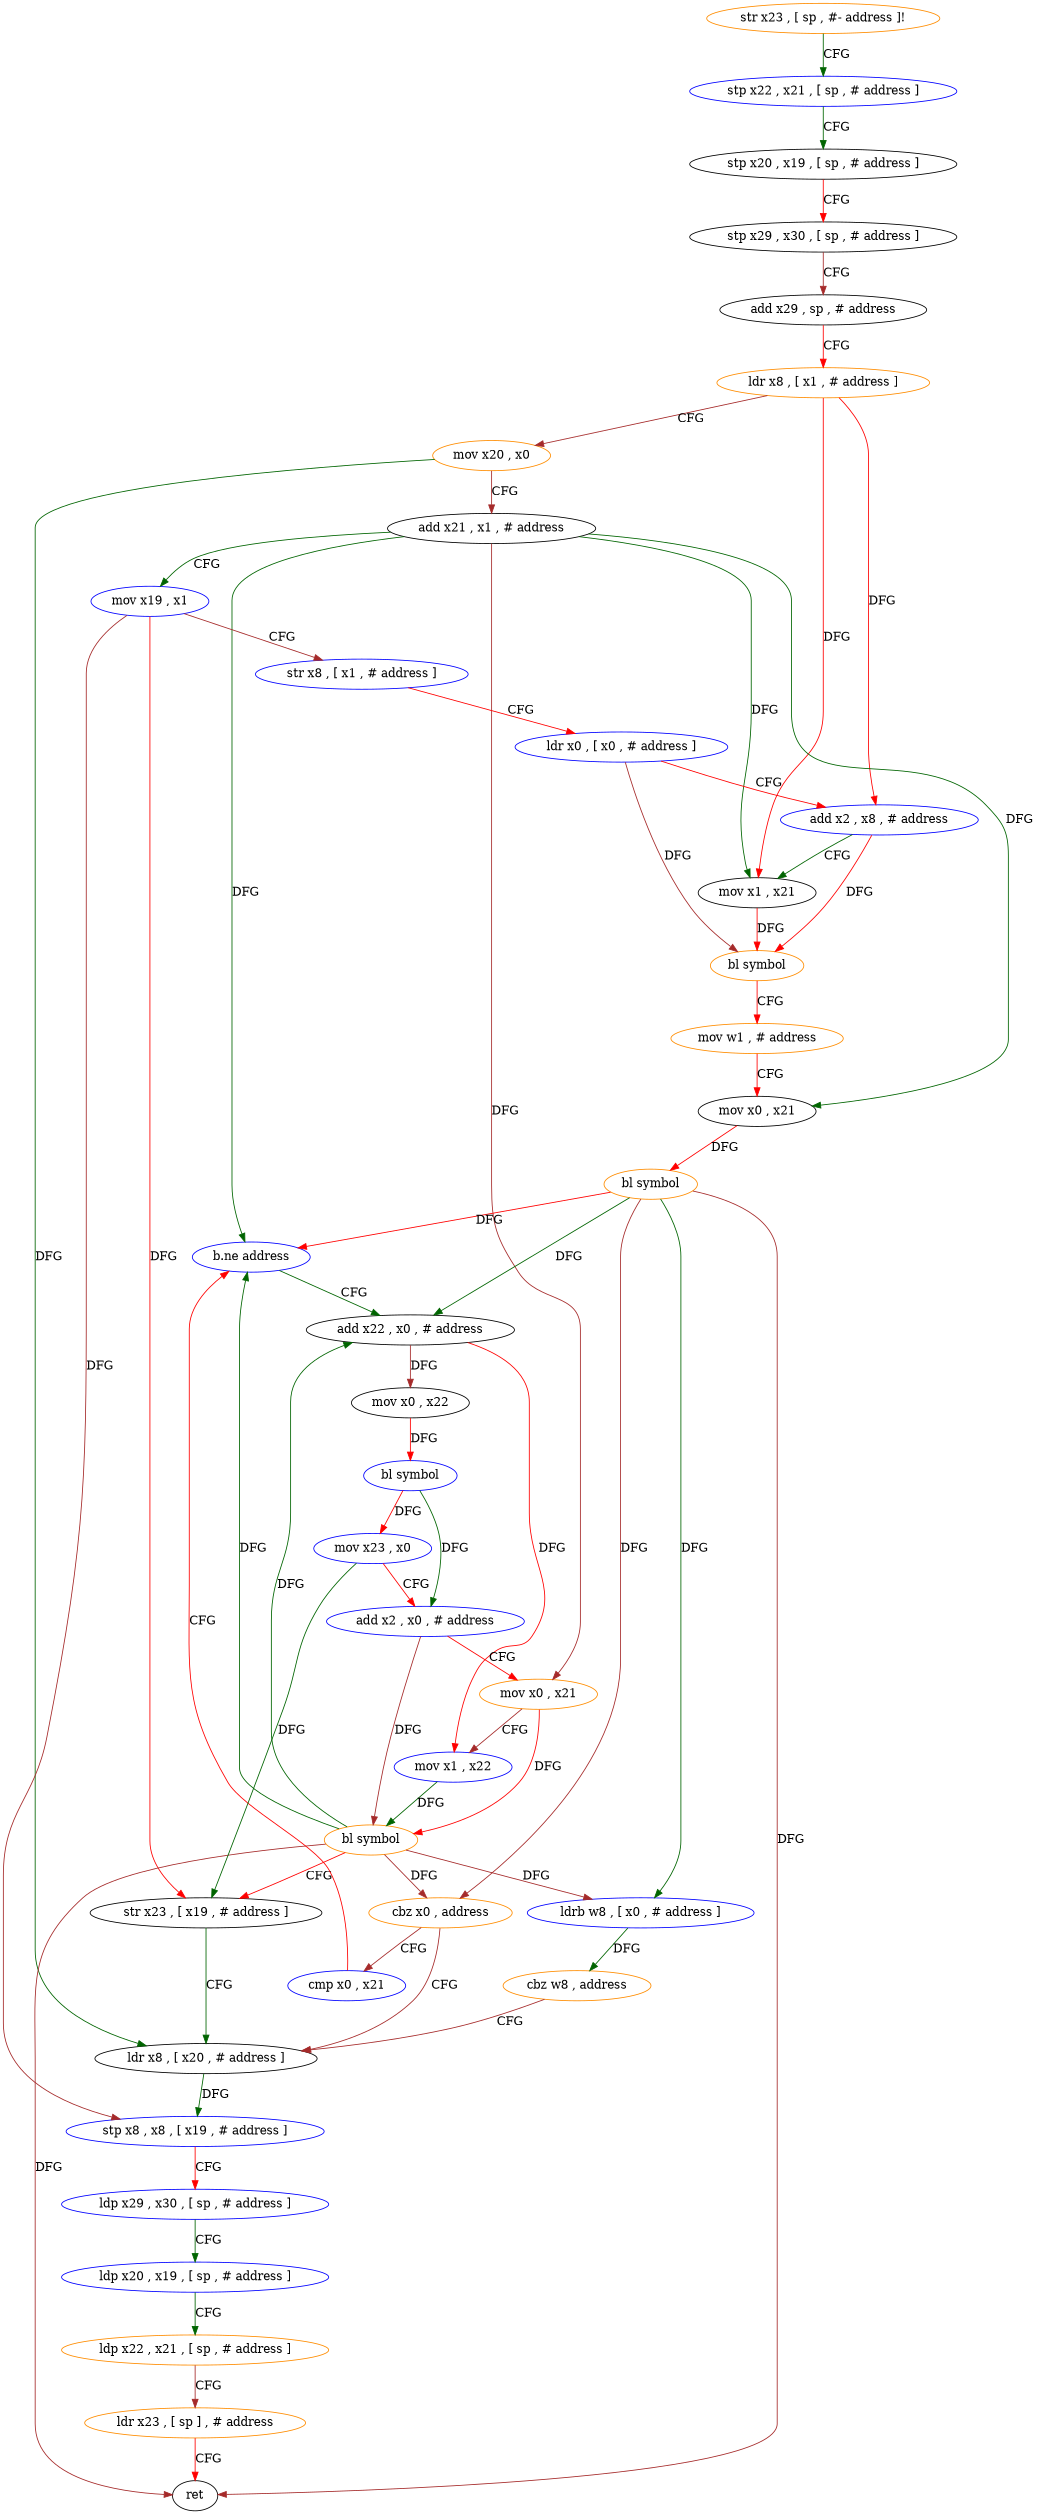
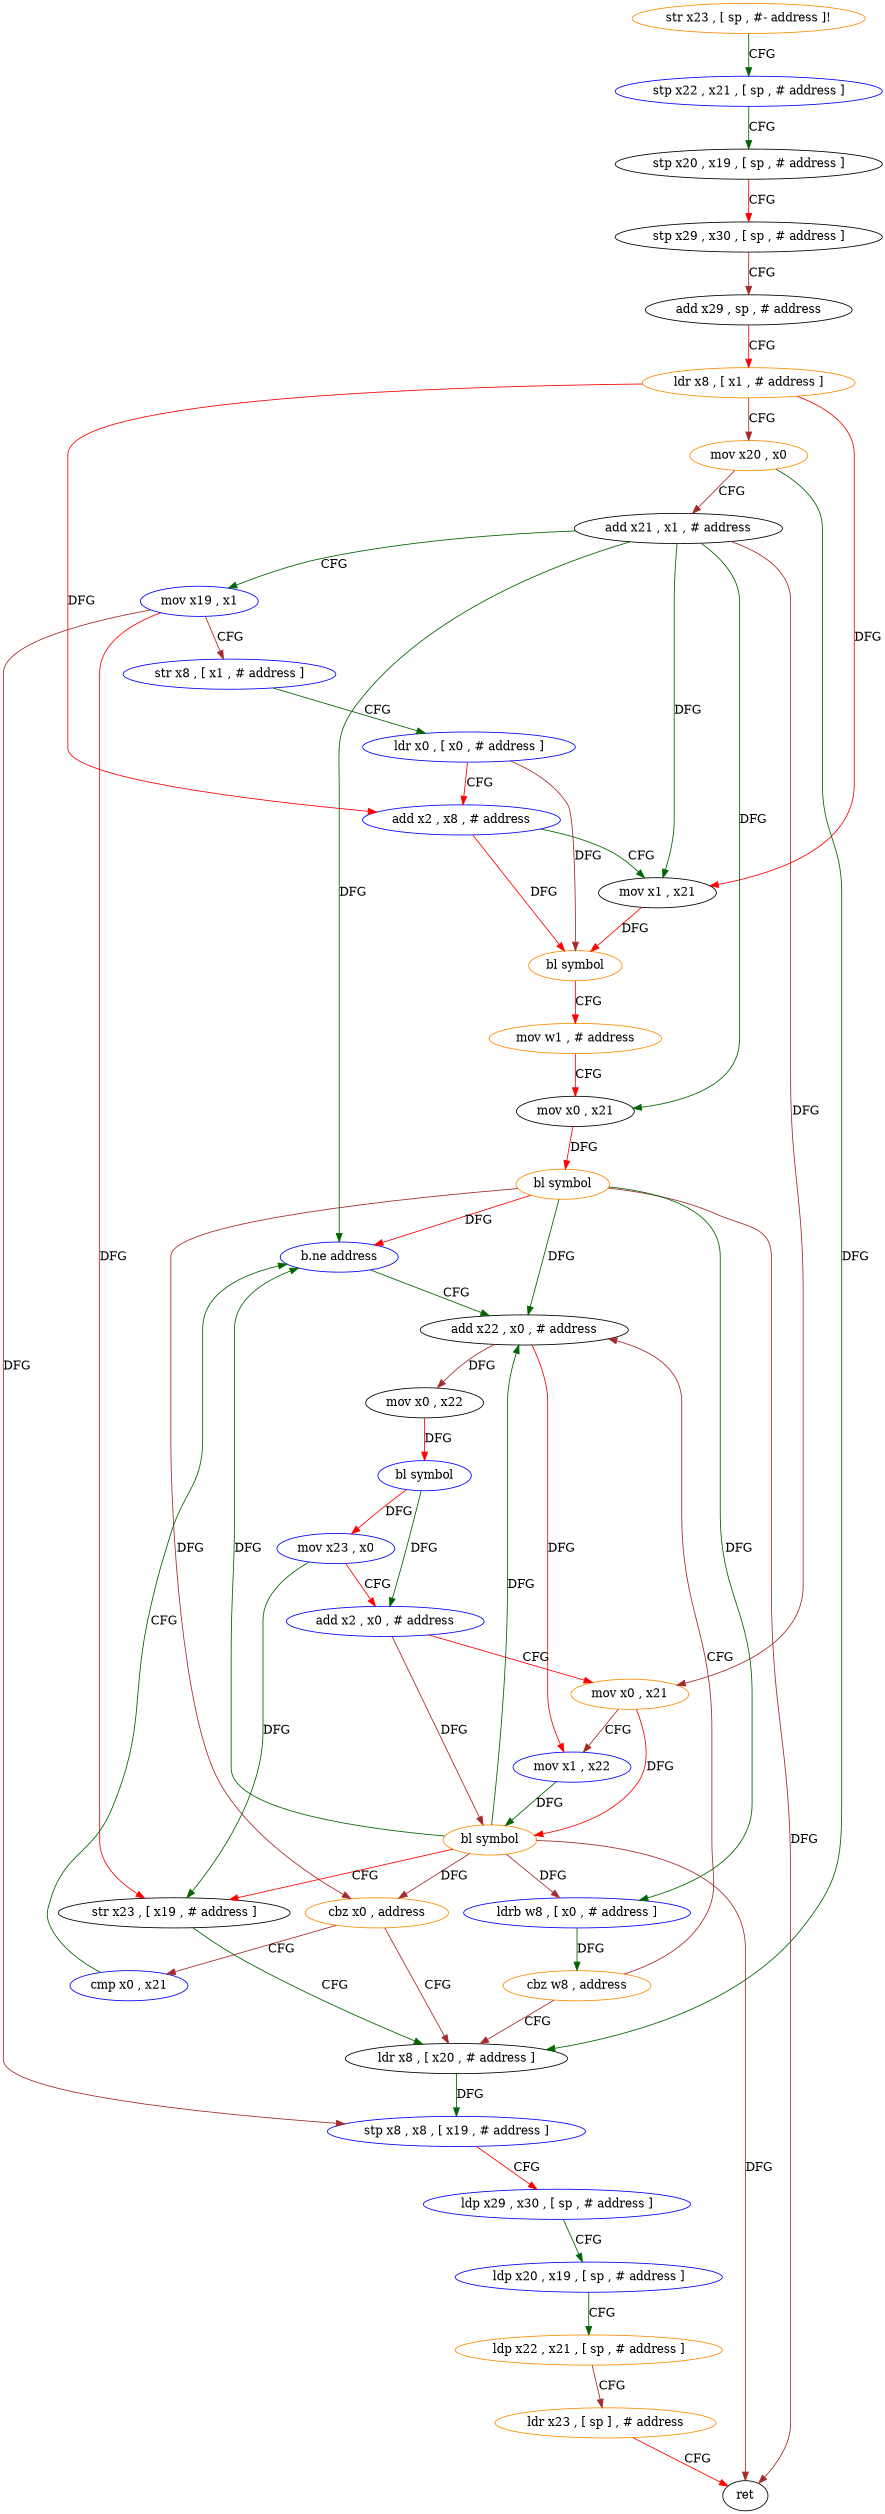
(484, 708) -> (345, 709)
(189, 1646) -> (149, 1617)
none -> (706, 1662)
